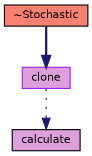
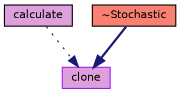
(46, 103) -> (59, 42)
